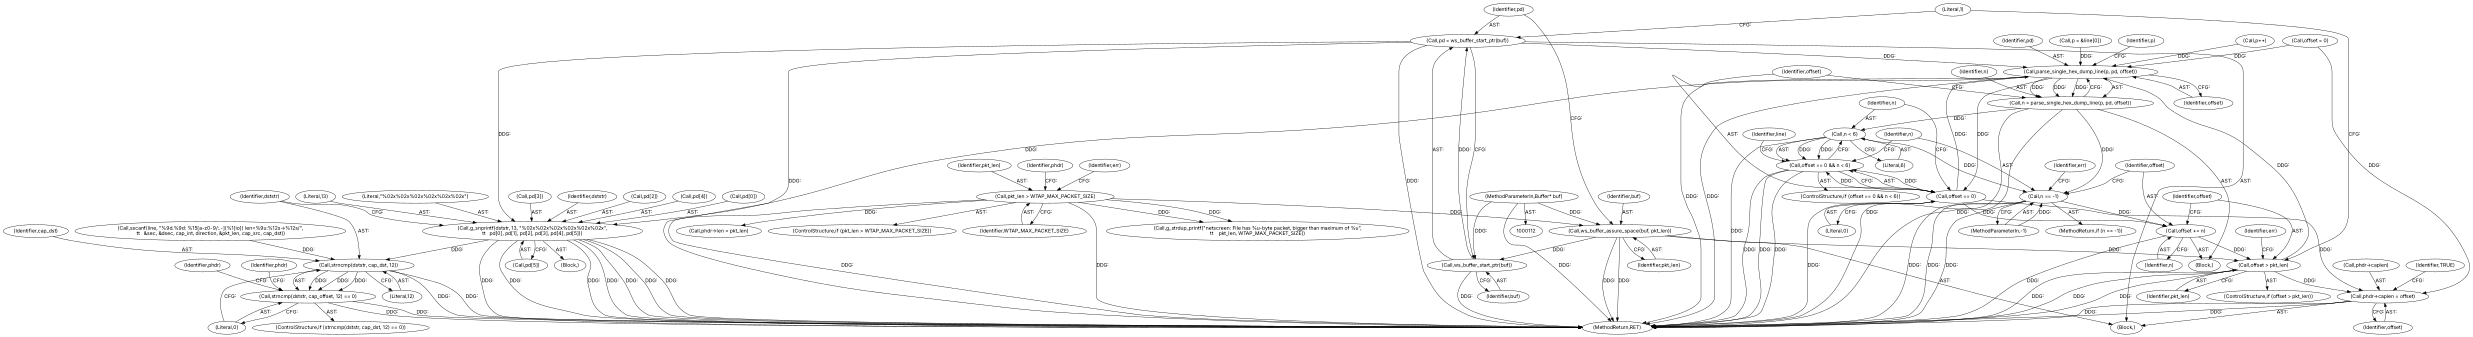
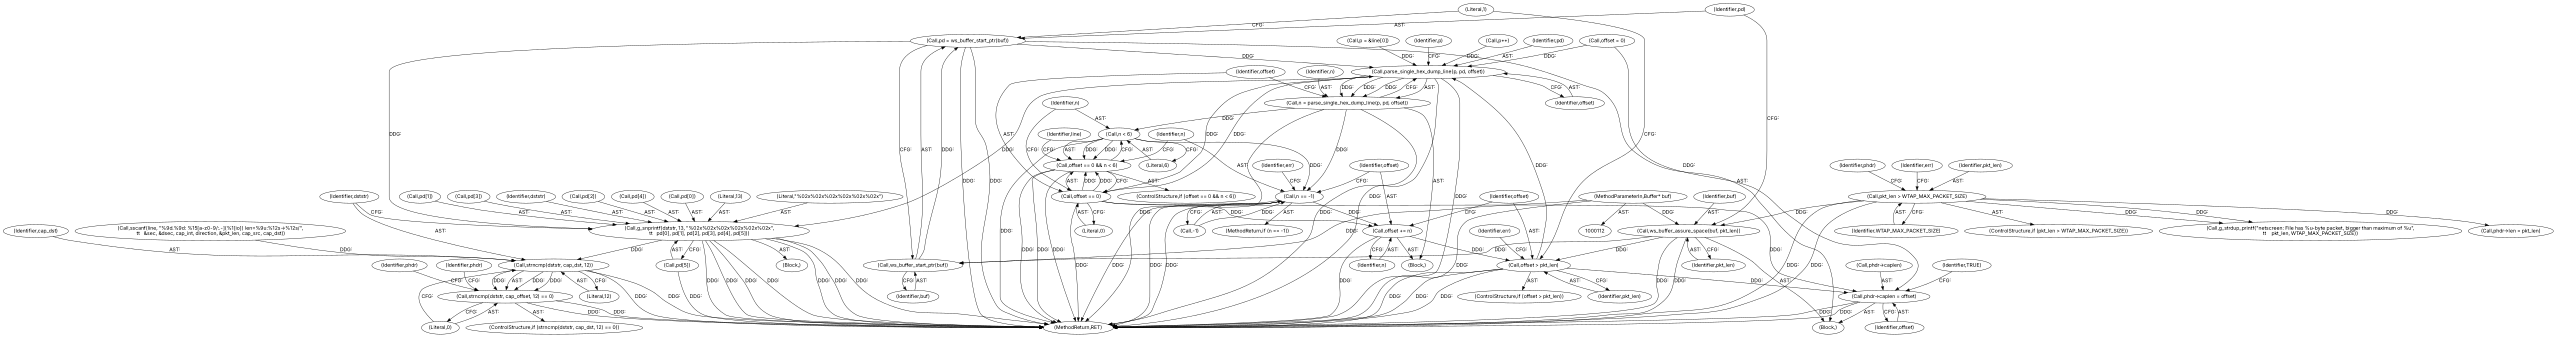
none -> (420, 197)
(1999, 231) -> (1190, 231)
(1500, 319) -> (845, 326)
